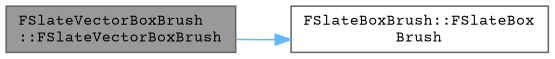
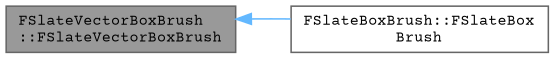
(256, 40) -> (271, 19)
